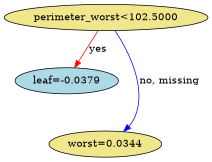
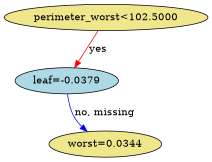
(136, 77) -> (72, 112)
